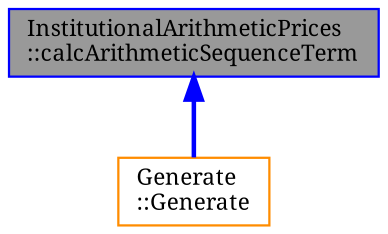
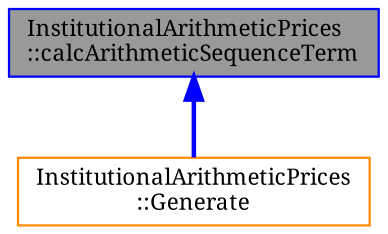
(194, 192) -> (194, 192)
